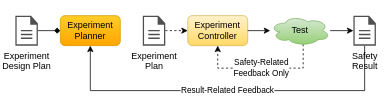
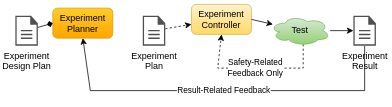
(90, 30) -> (83, 23)
(218, 30) -> (222, 19)
(365, 61) -> (365, 61)
